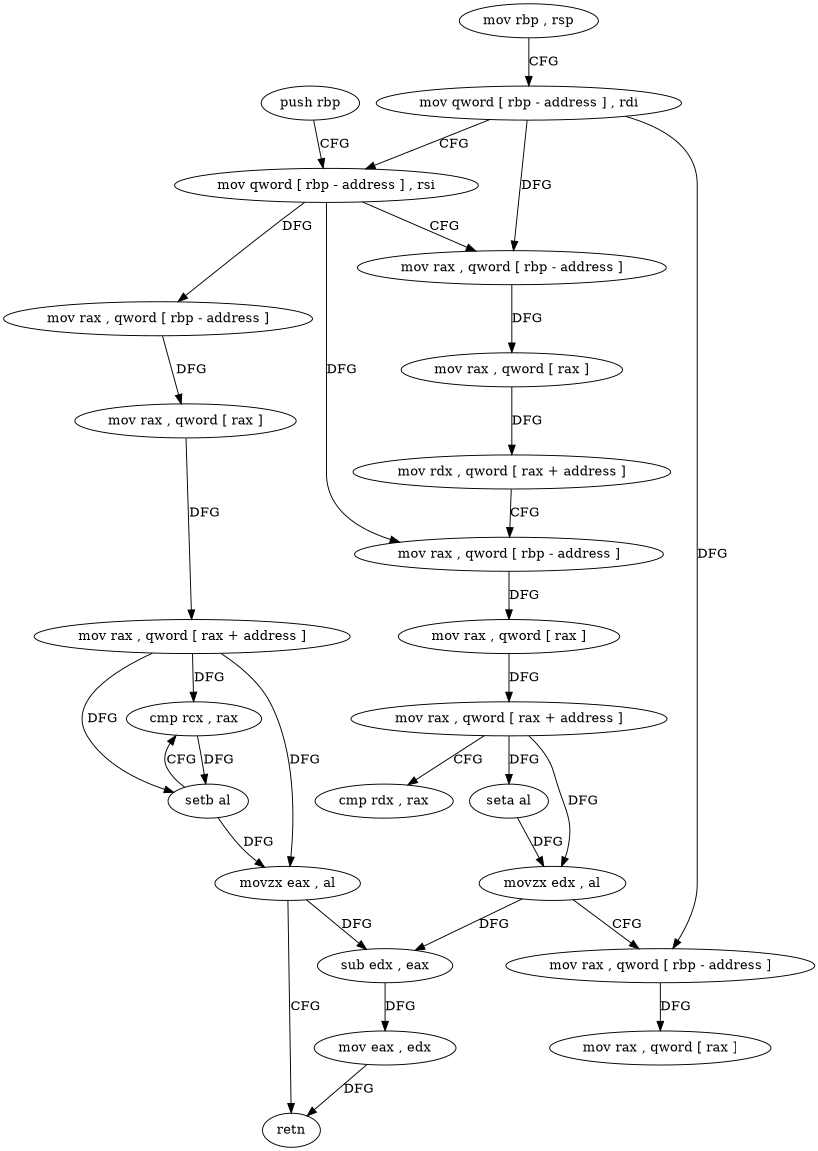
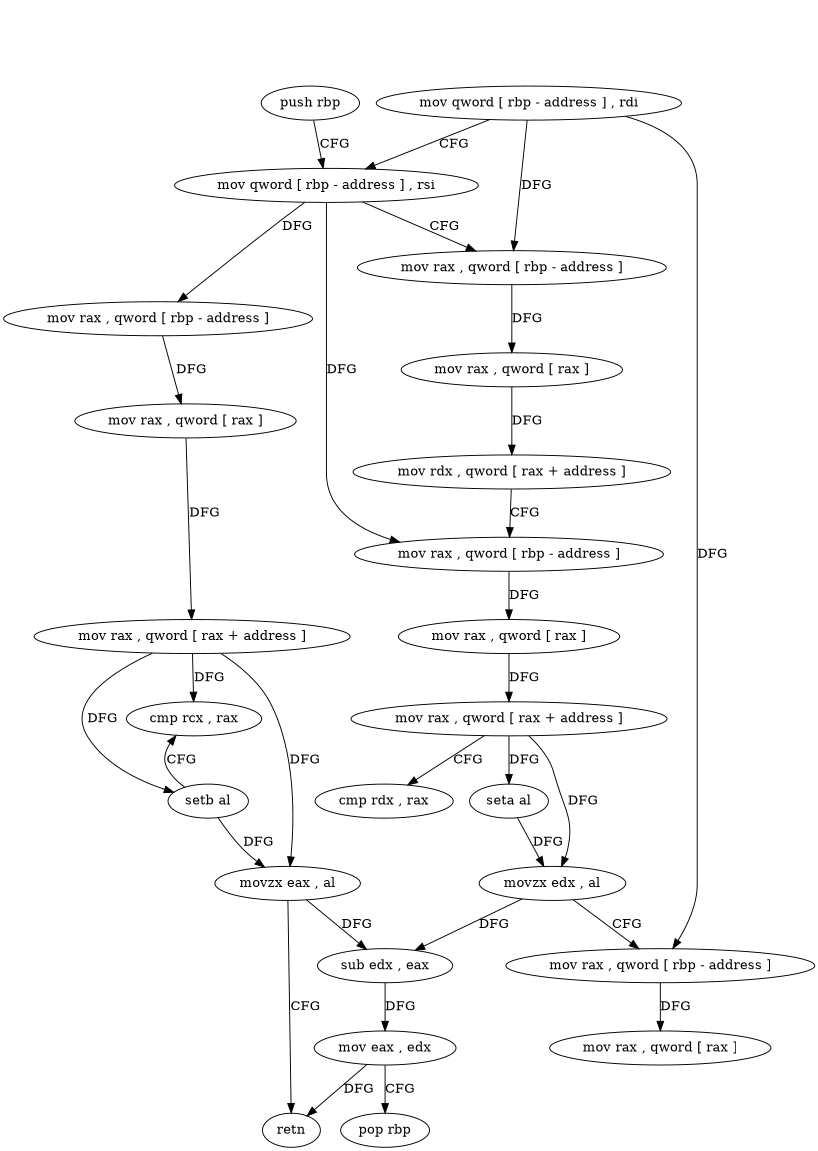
(529, 21) -> none
(201, 755) -> none
none -> (385, 1130)
